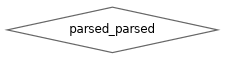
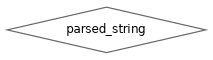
(112, 30) -> (106, 30)
